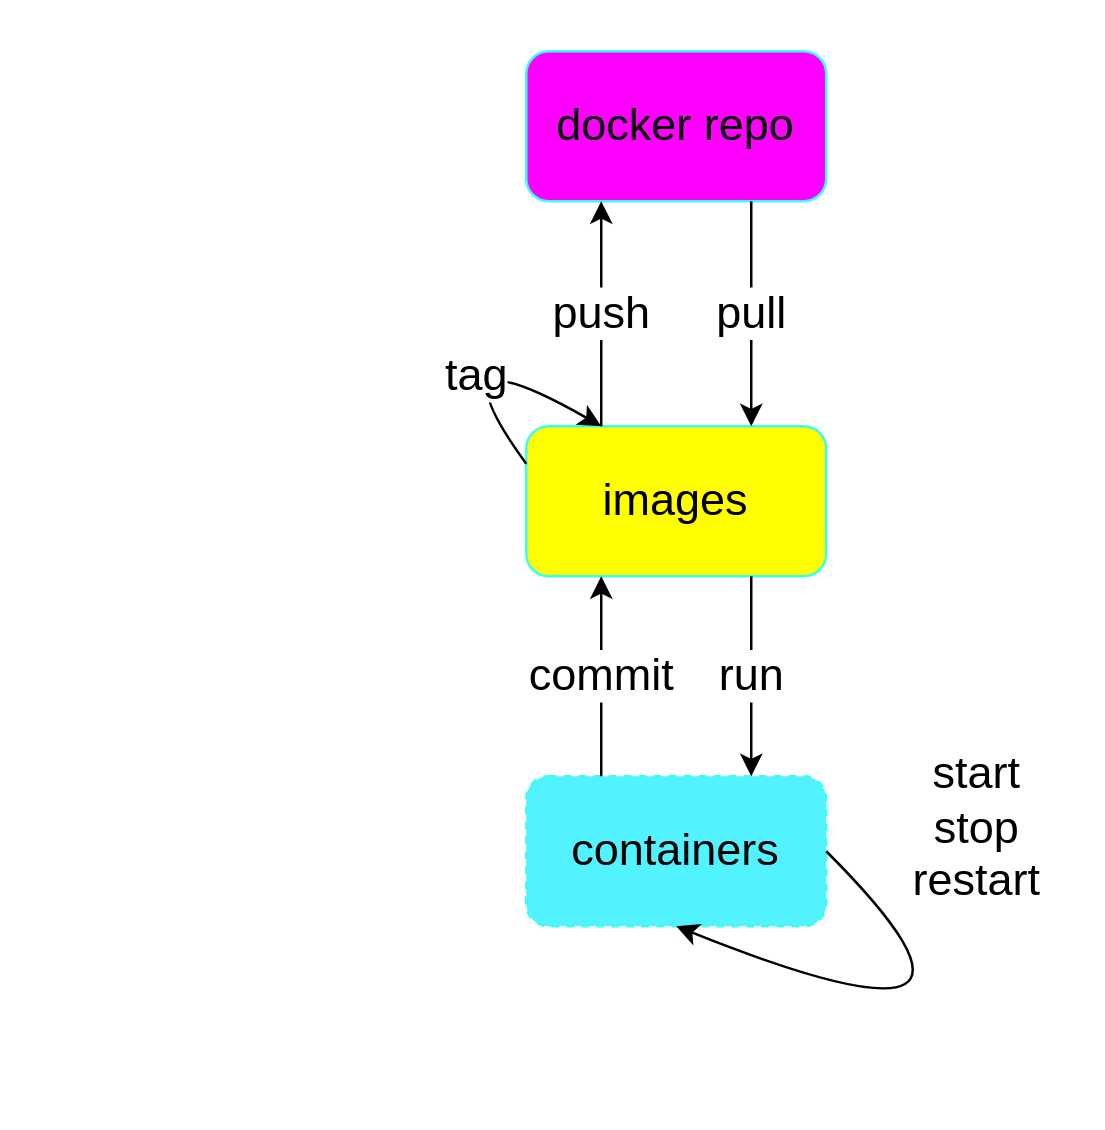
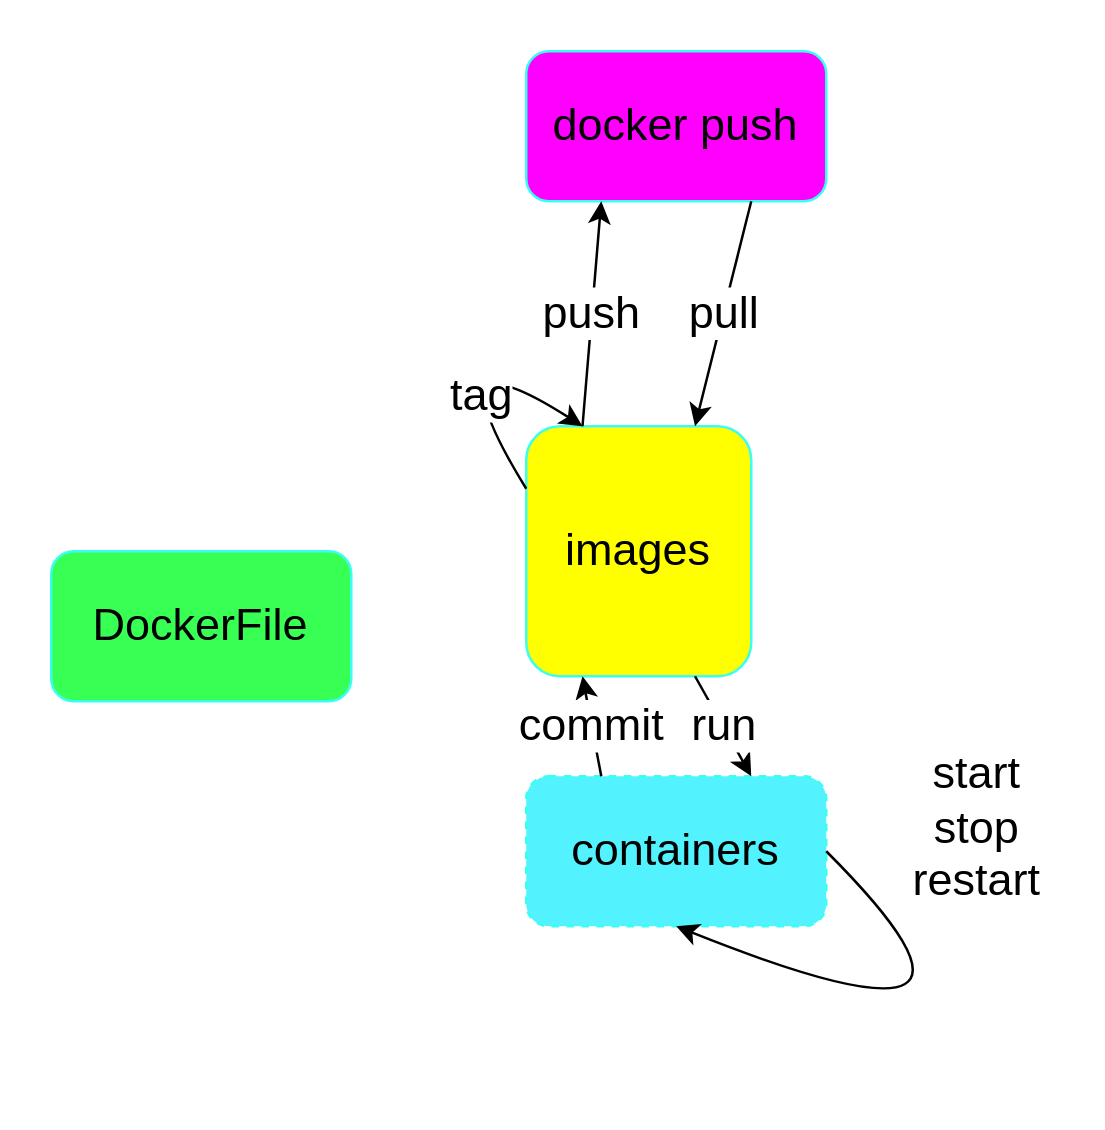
(676, 126) -> (676, 126)
(676, 501) -> (639, 551)
none -> (201, 626)
